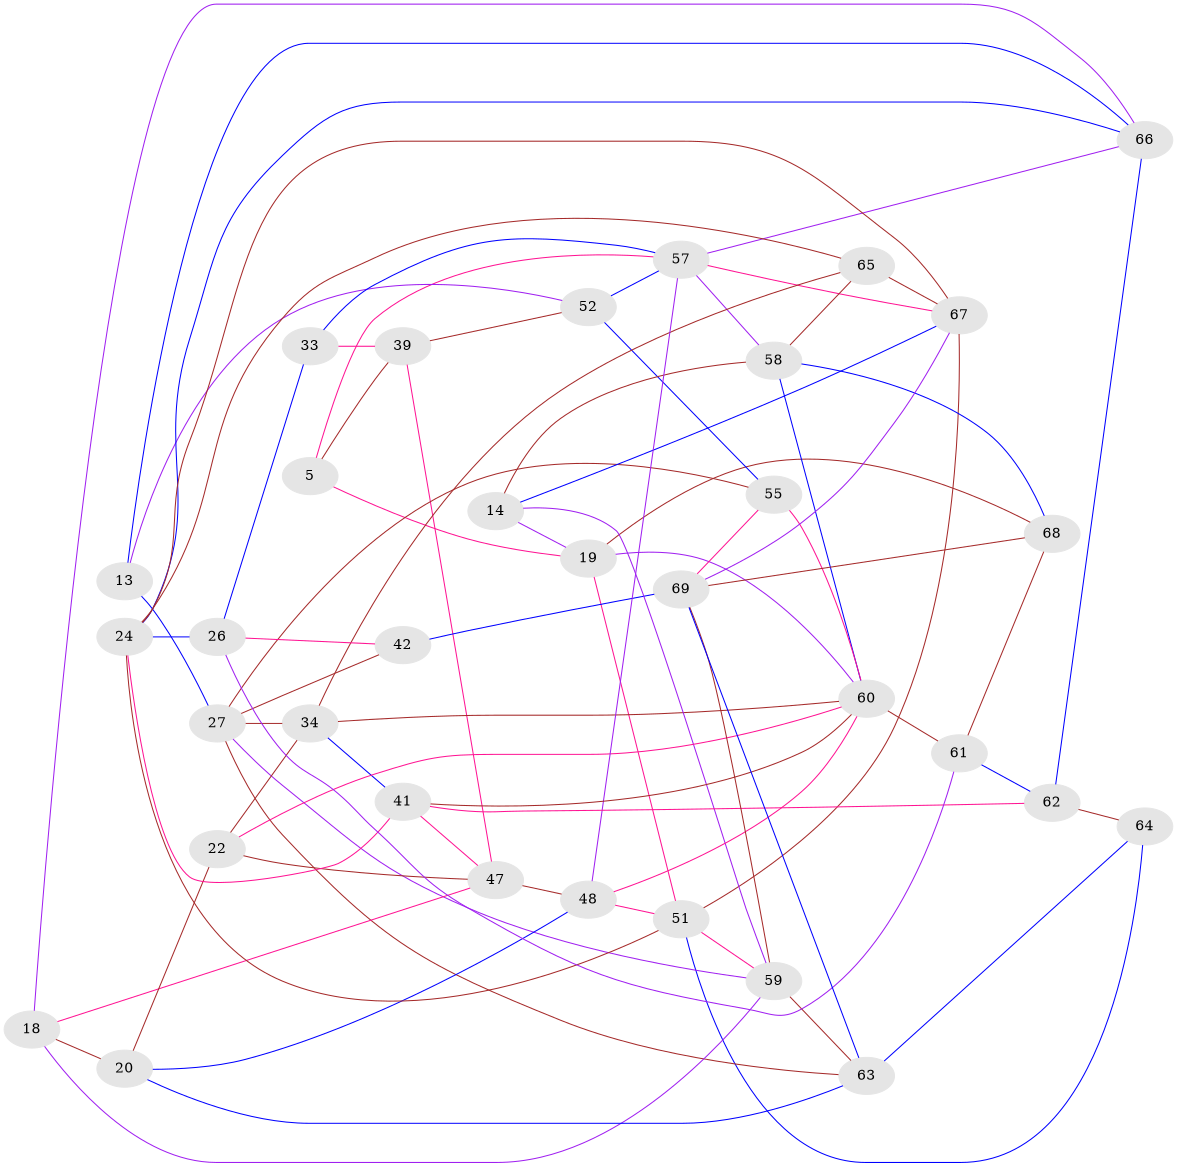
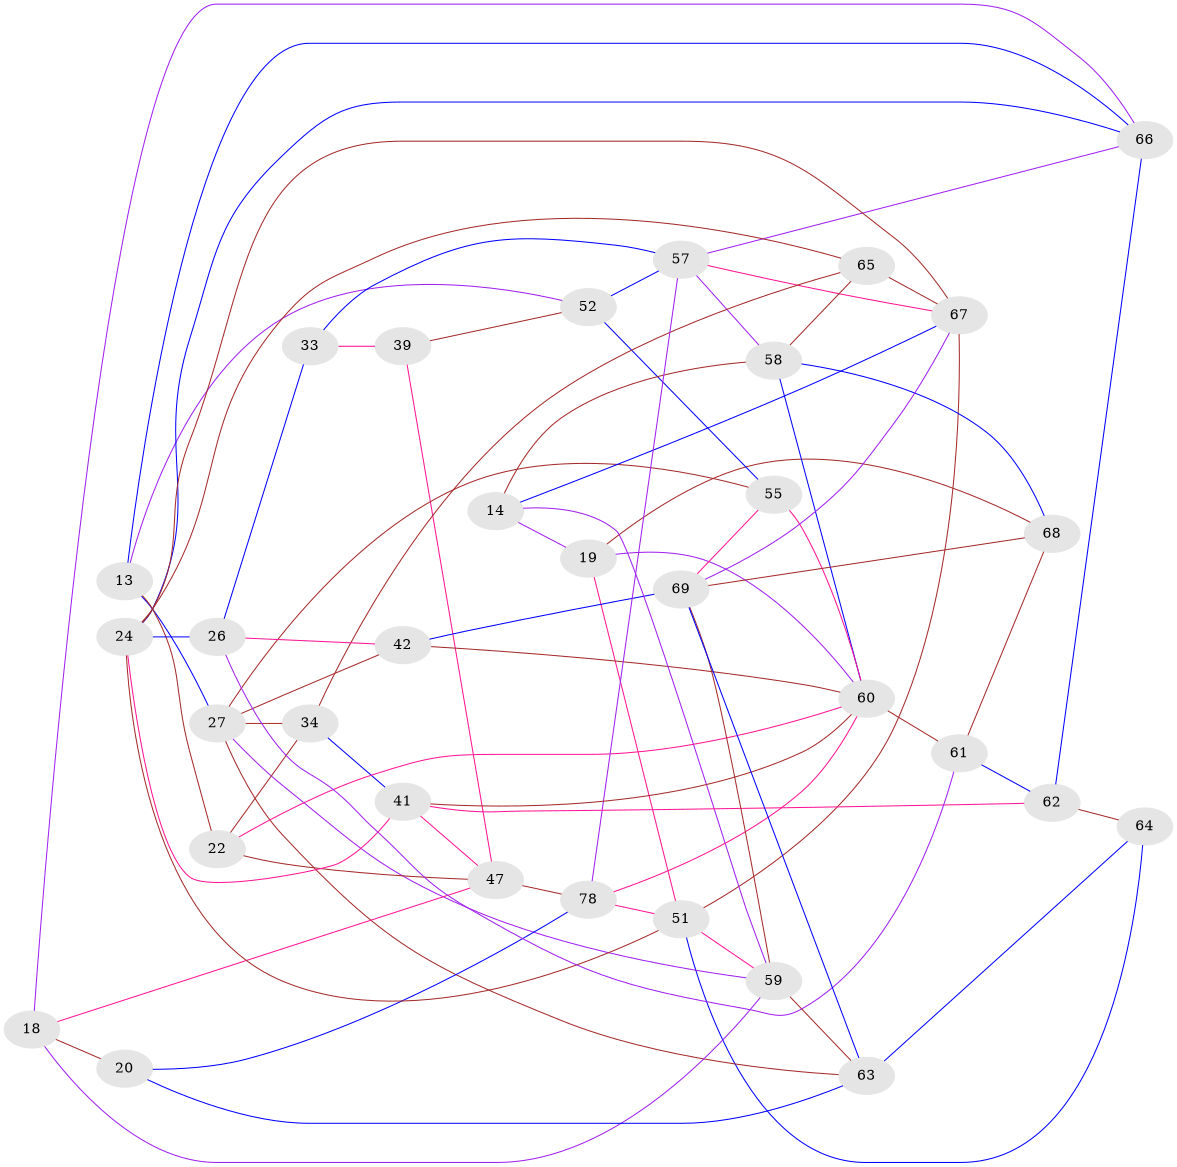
(310, 476) -> none
(589, 715) -> (636, 663)
(588, 900) -> (588, 900)
(171, 959) -> (181, 711)
